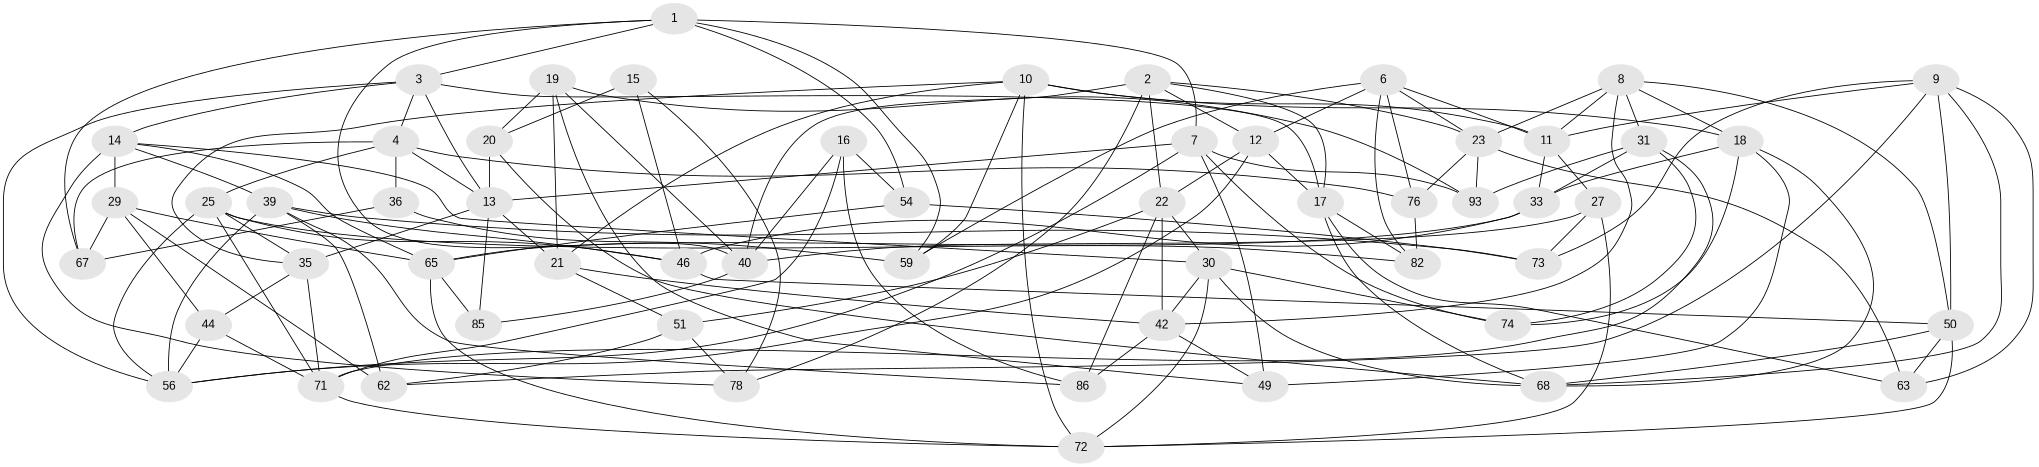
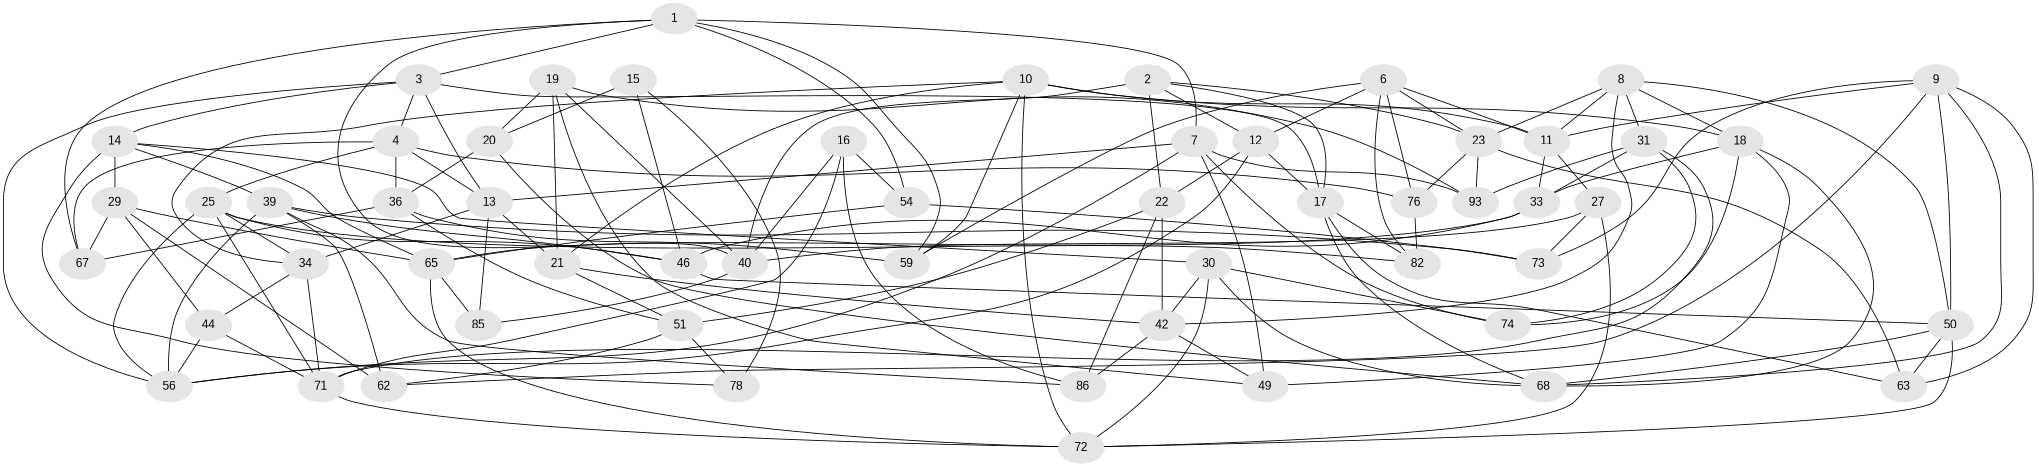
(490, 172) -> (449, 168)
(1186, 233) -> none
(306, 264) -> (306, 264)
(982, 278) -> none
none -> (529, 280)
